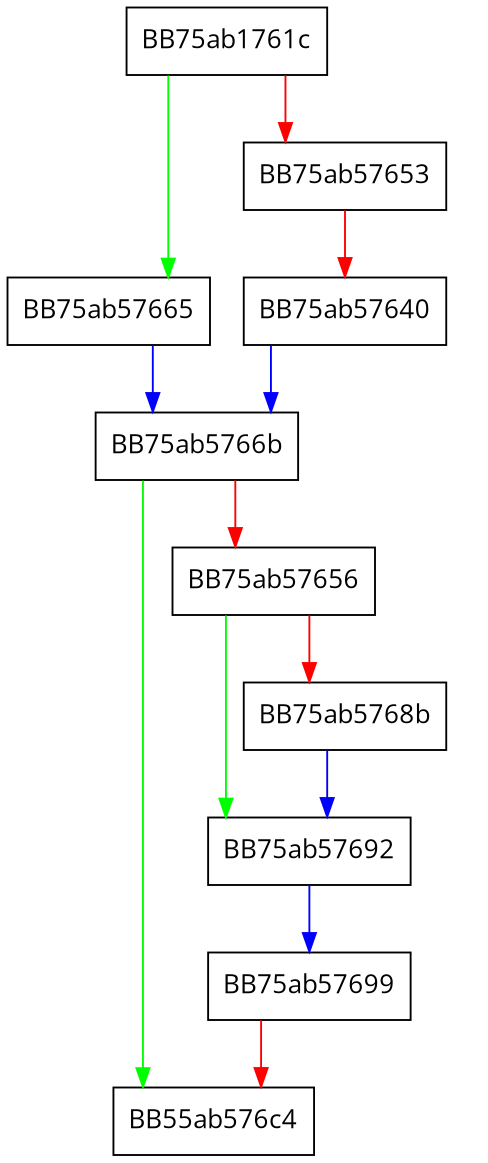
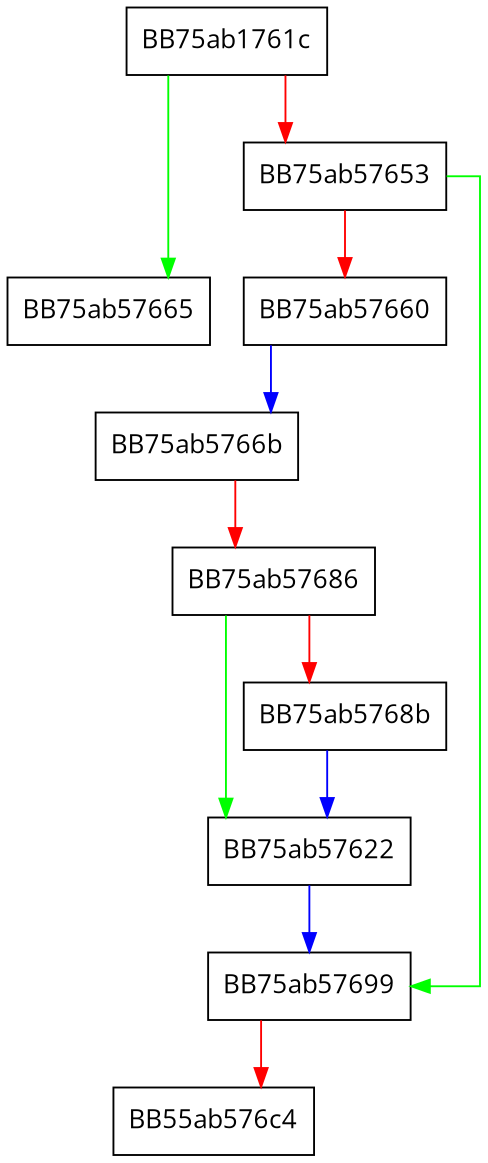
(345, 311) -> (345, 311)
(153, 369) -> none
(274, 581) -> (274, 581)
none -> (480, 590)
(143, 774) -> none
(309, 851) -> (309, 851)
